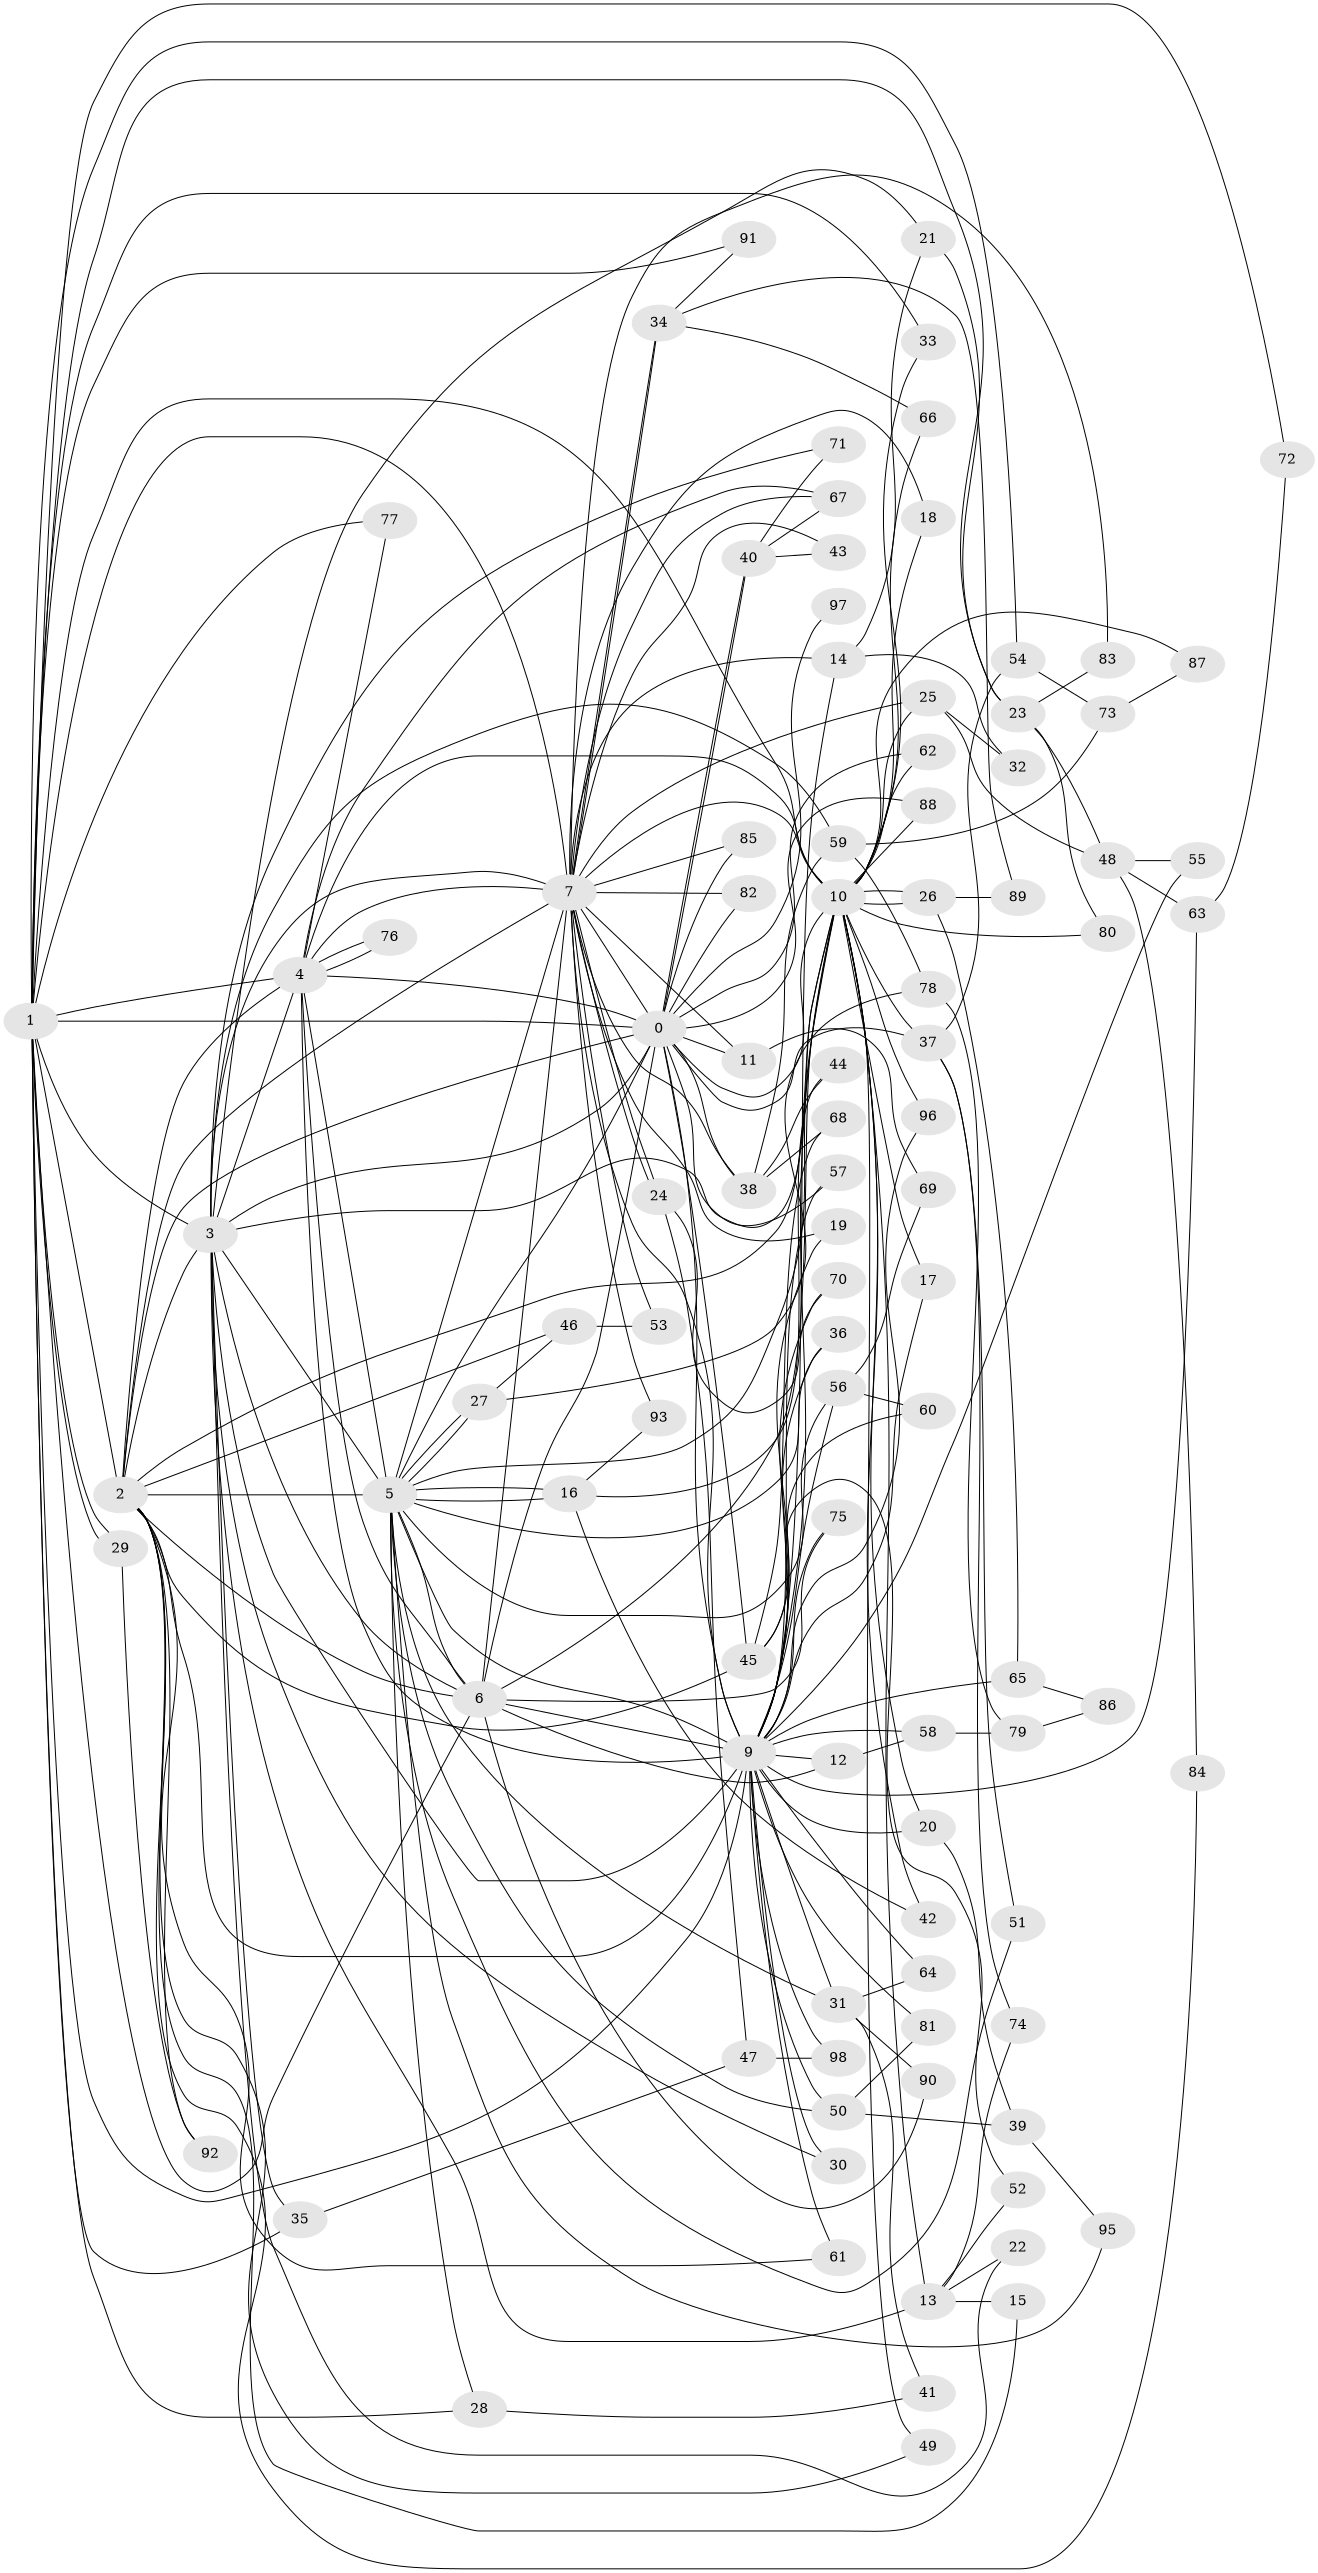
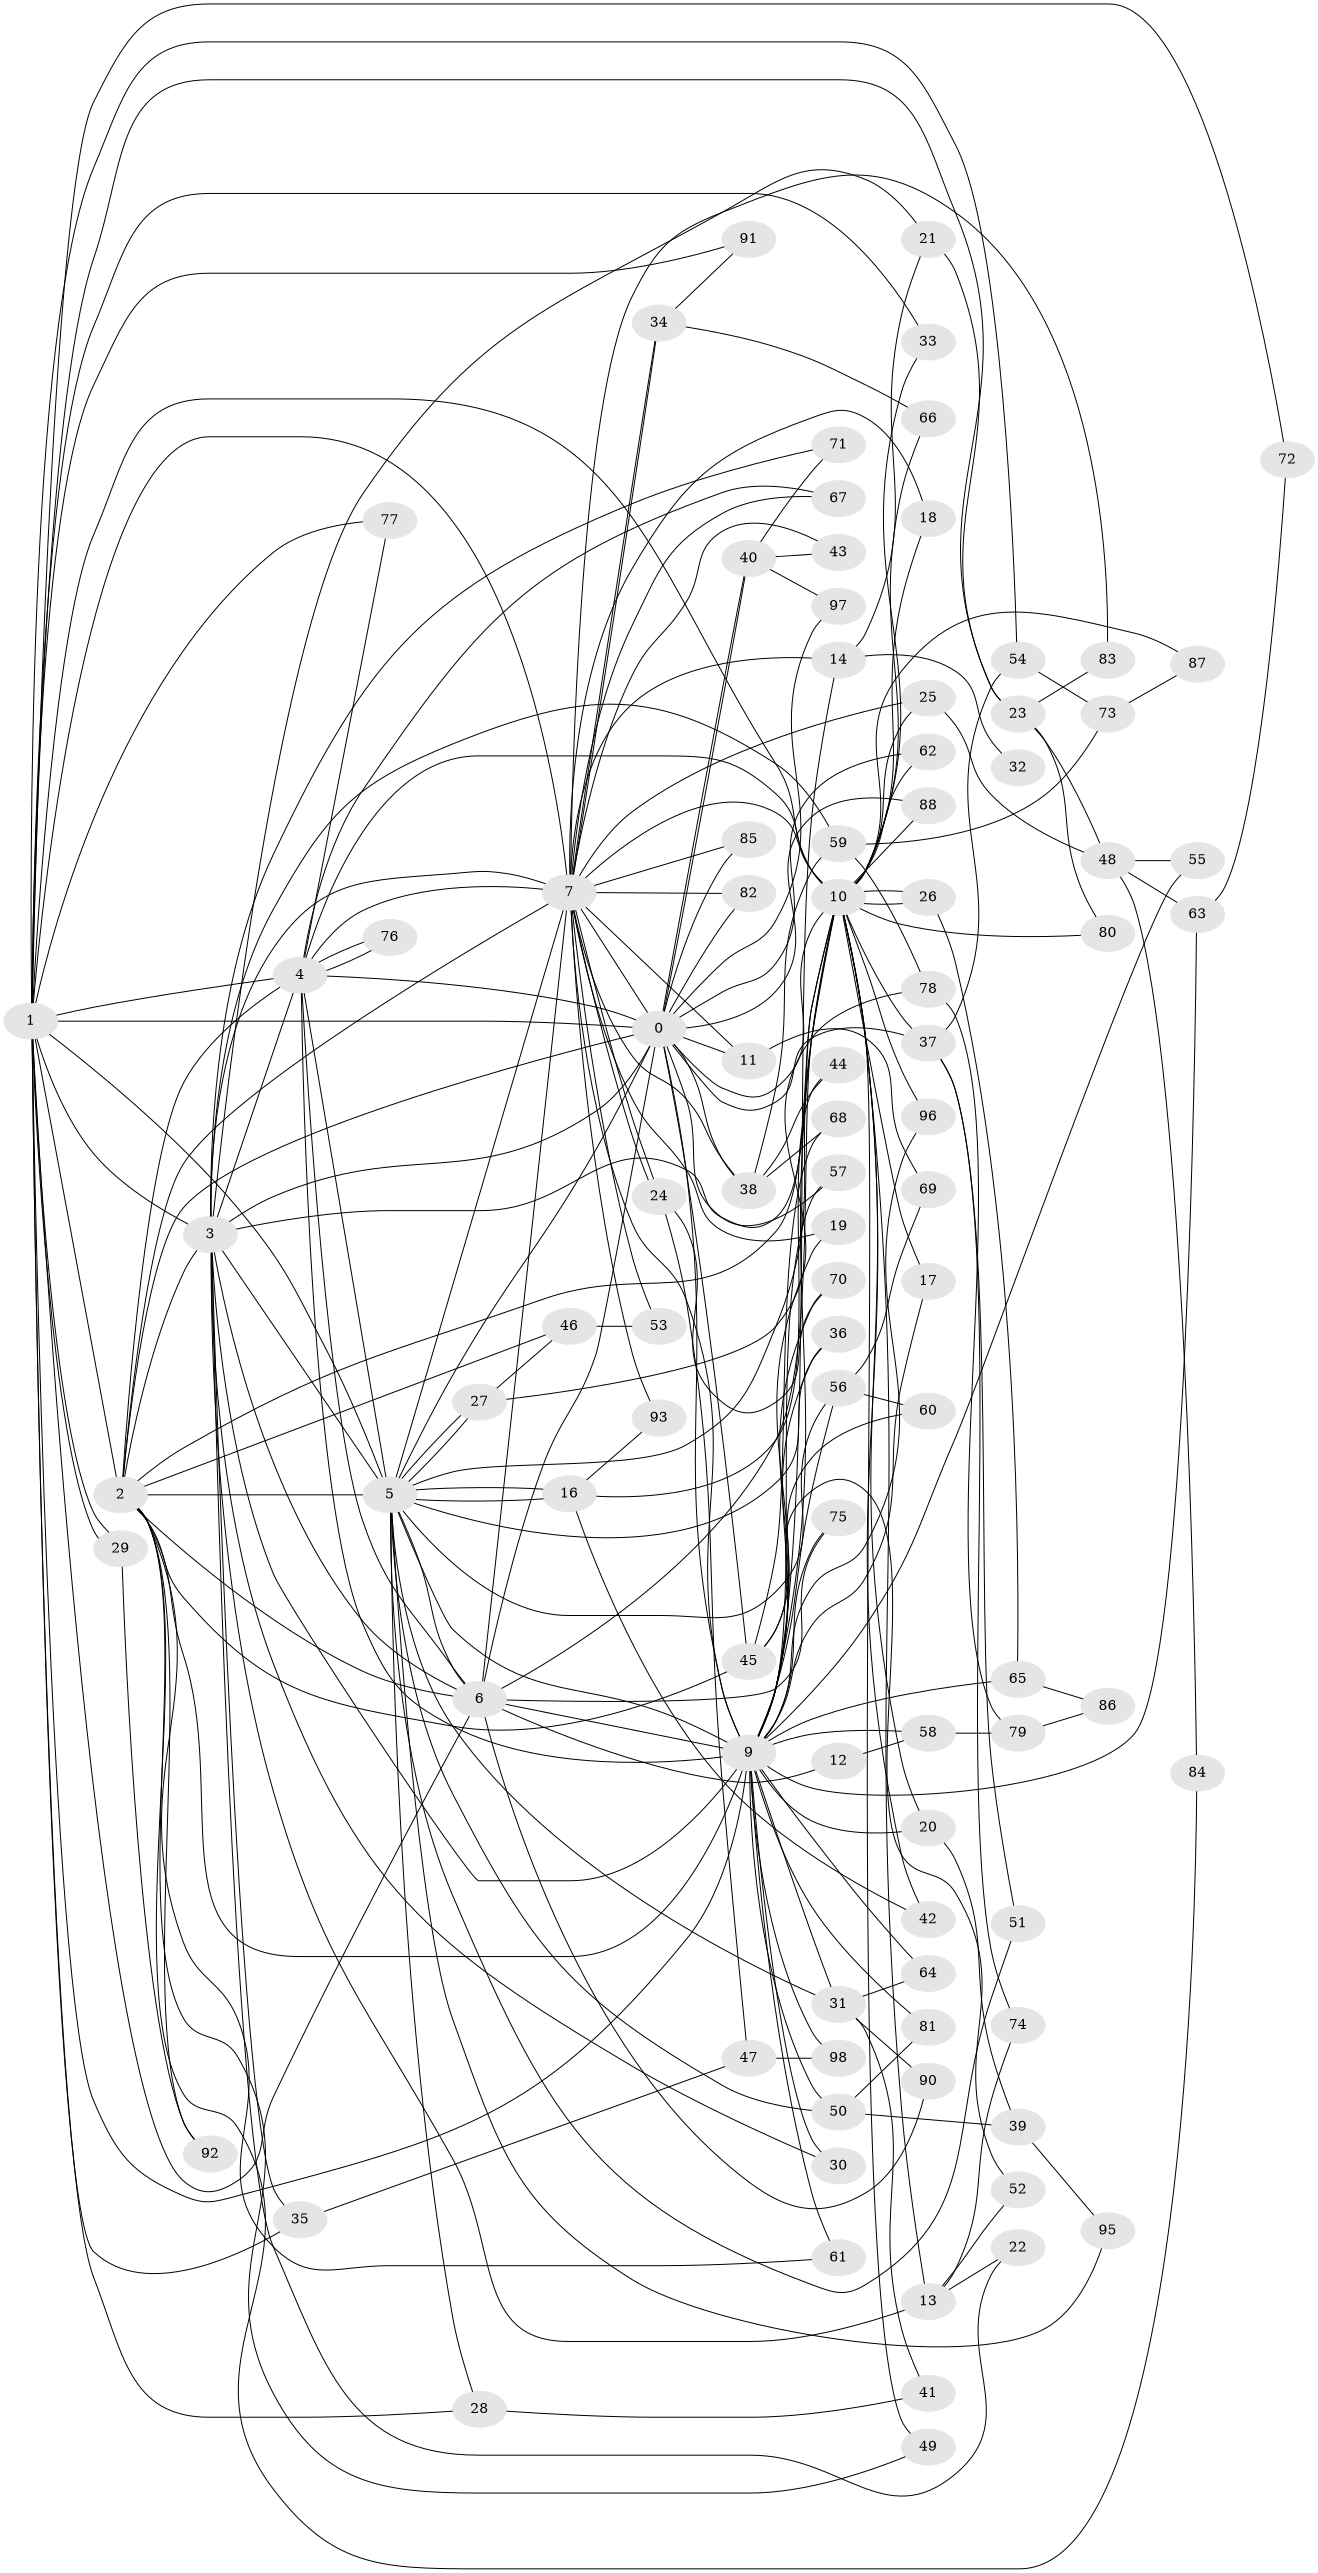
(799, 525) -> (794, 582)
(969, 730) -> none
(1018, 898) -> none
none -> (262, 1239)
(794, 1757) -> none
(1018, 2302) -> none
